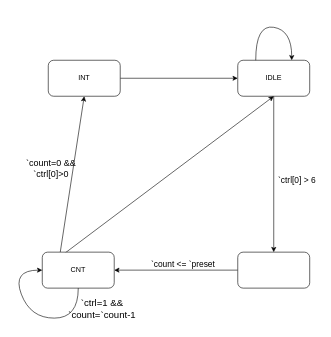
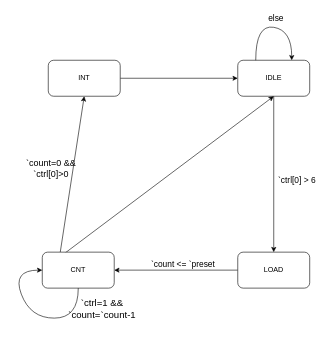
none -> (276, 18)
none -> (274, 270)
